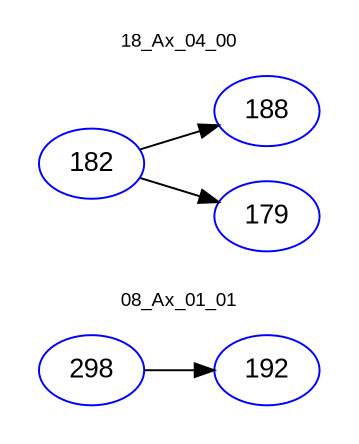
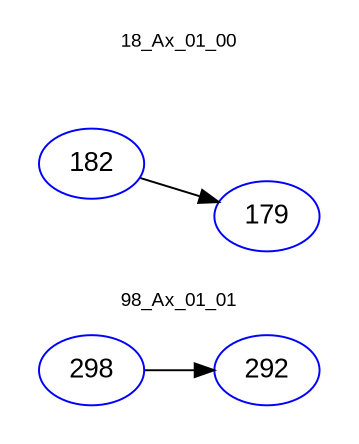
(179, 42) -> (179, 42)
(267, 111) -> none
(179, 301) -> (179, 301)
(267, 370) -> (267, 370)
